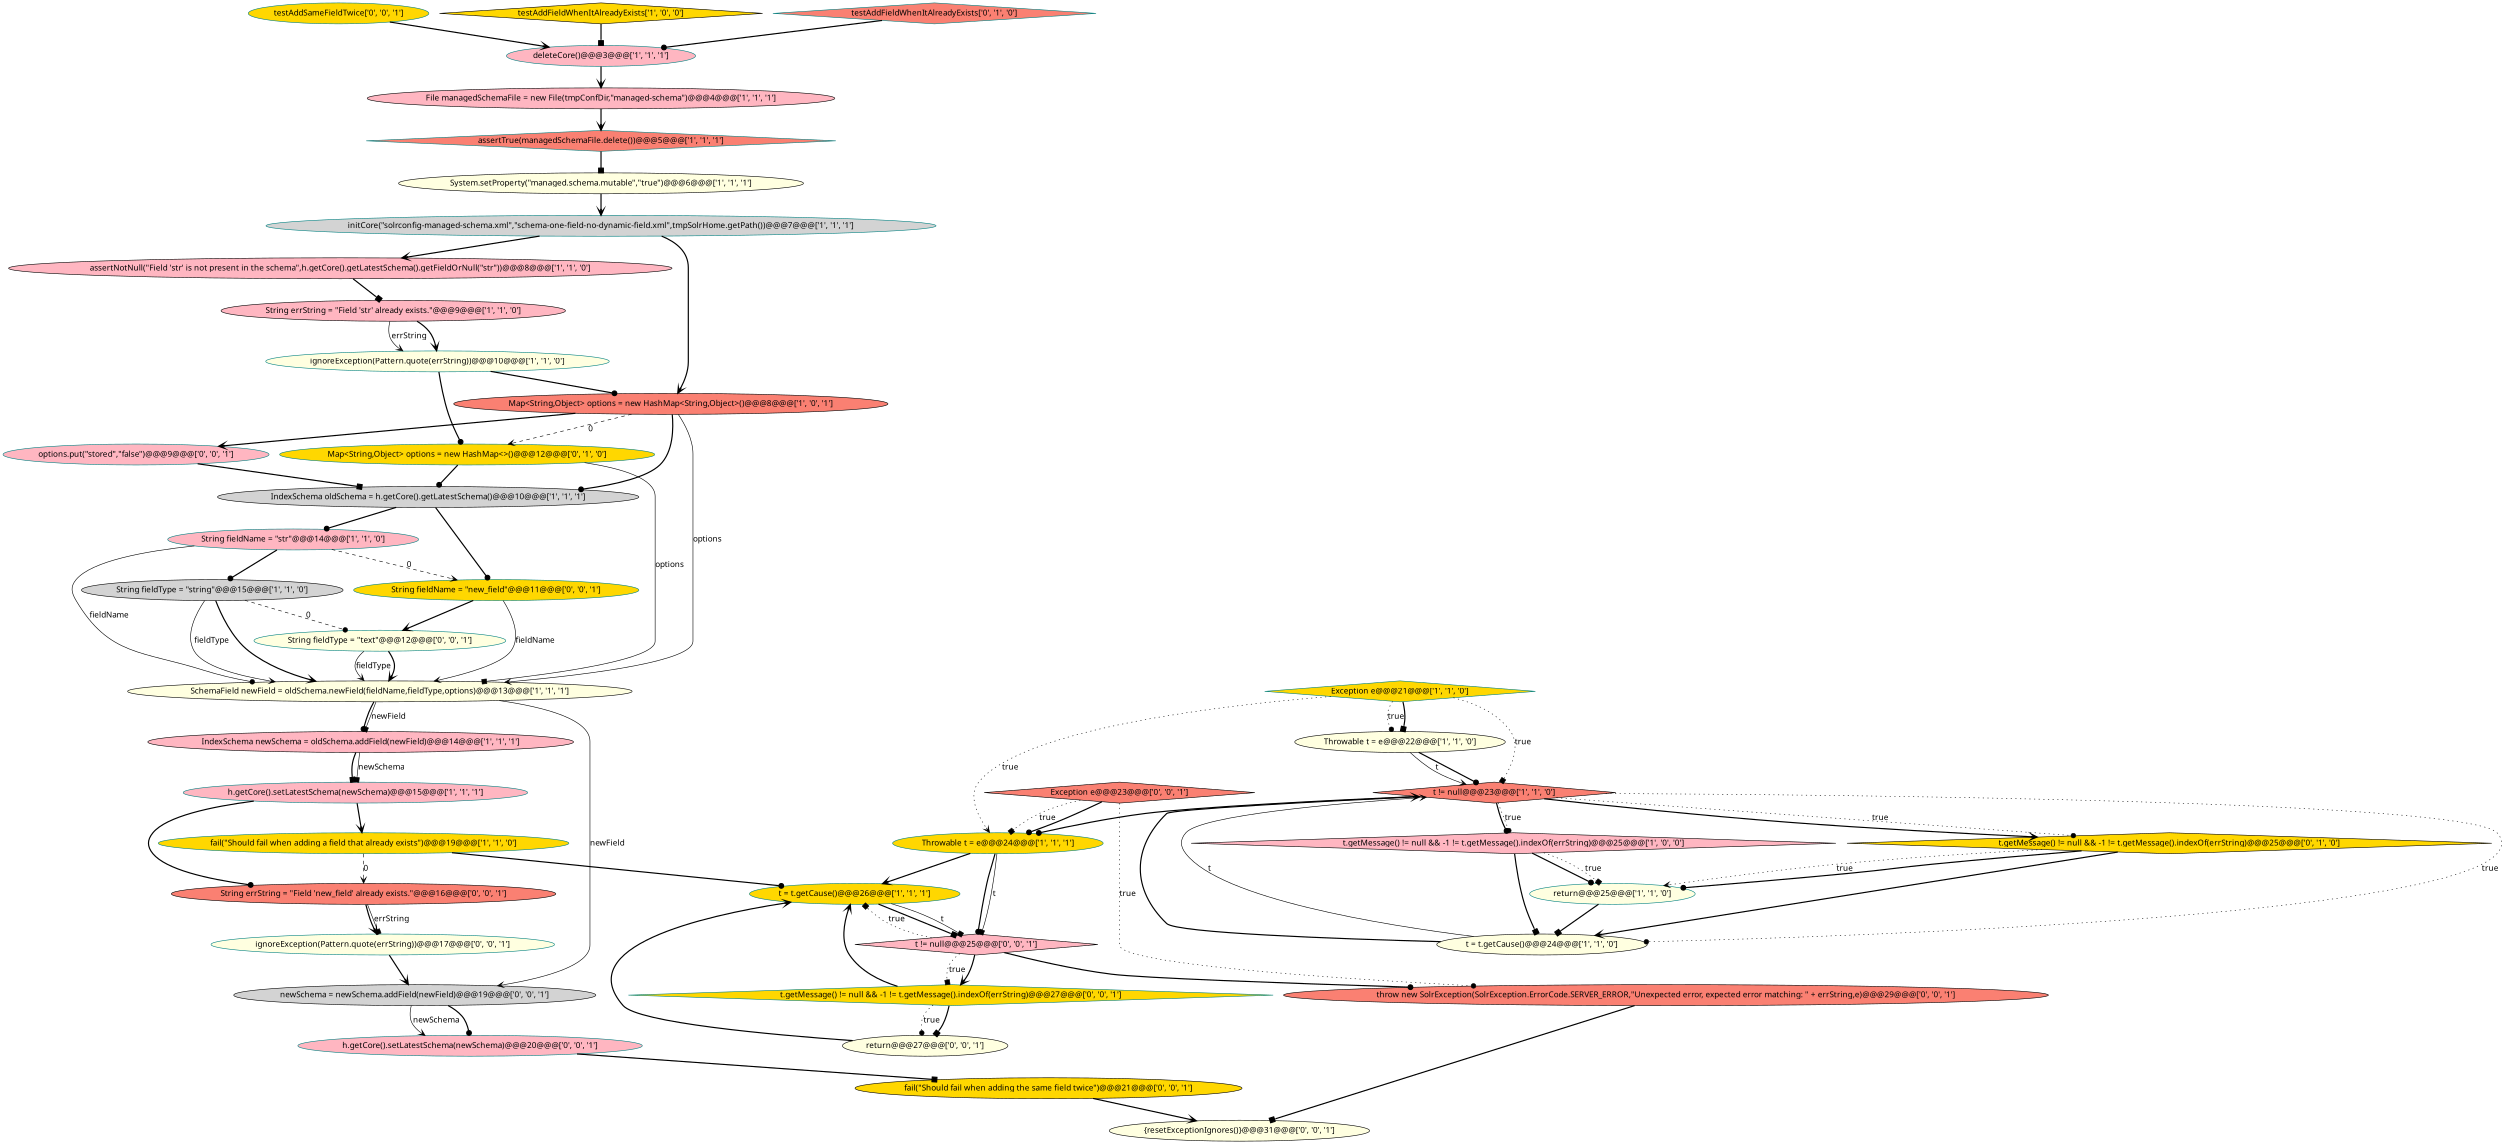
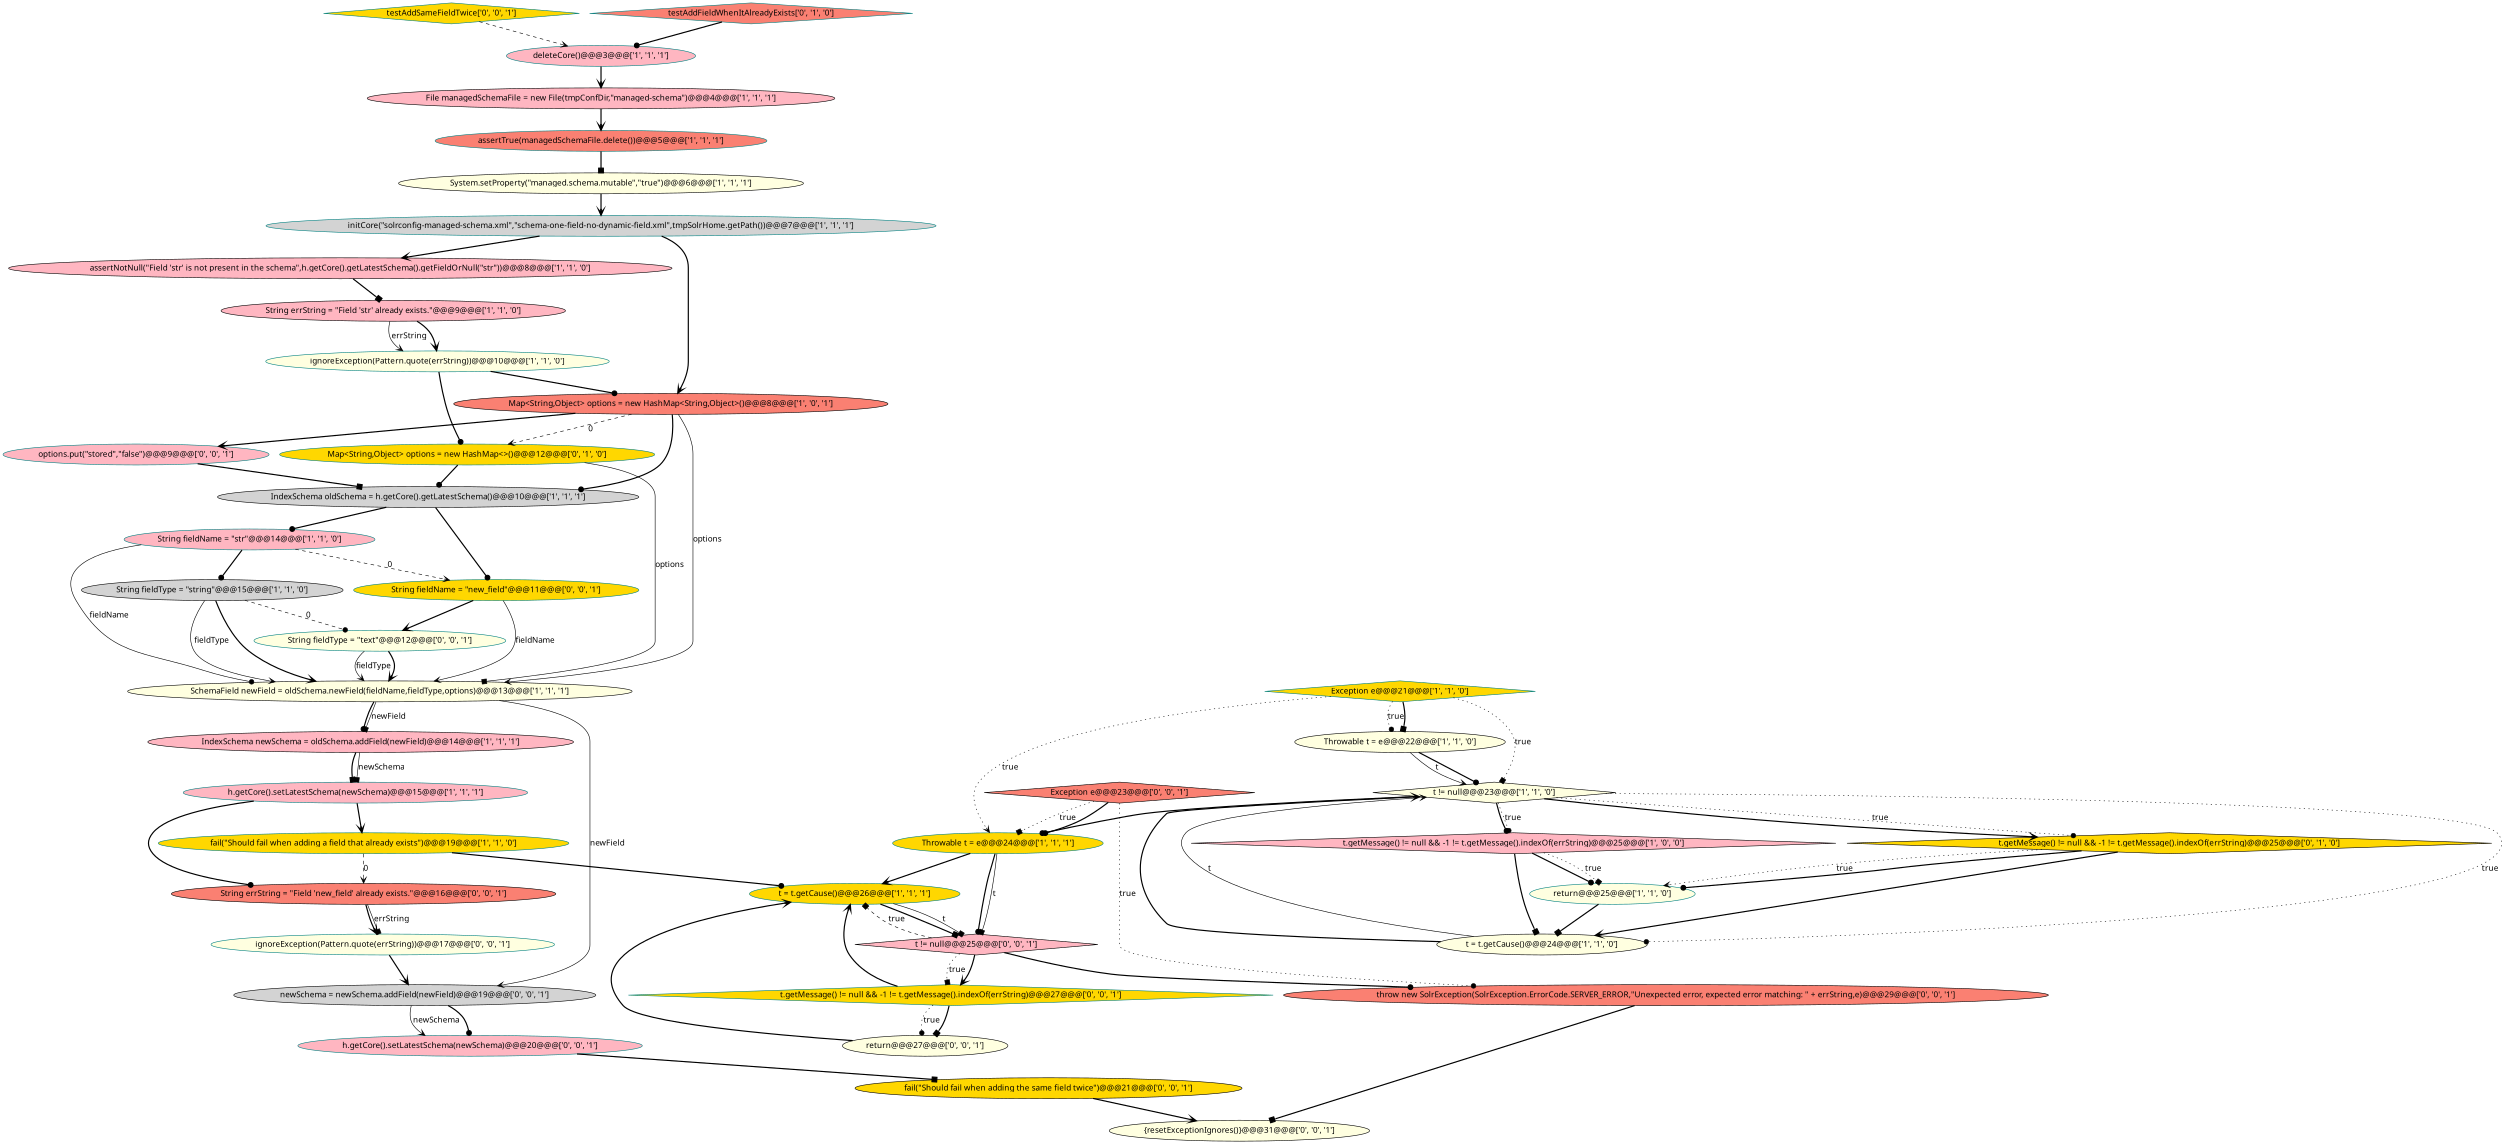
(339, 13) -> (451, 13)
(601, 13) -> none
(467, 34) -> (521, 33)
(601, 141) -> (601, 141)
(1494, 793) -> (1494, 793)
(898, 928) -> (898, 928)
